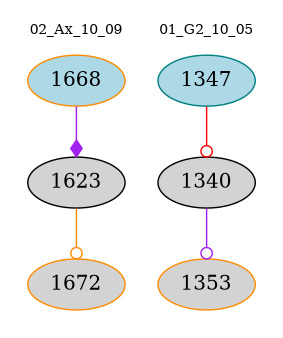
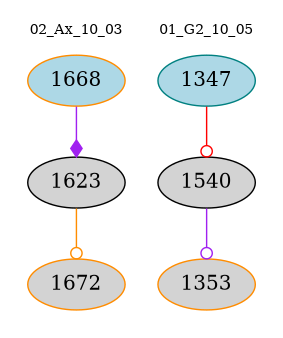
(76, 30) -> (76, 30)
(207, 183) -> (207, 183)
